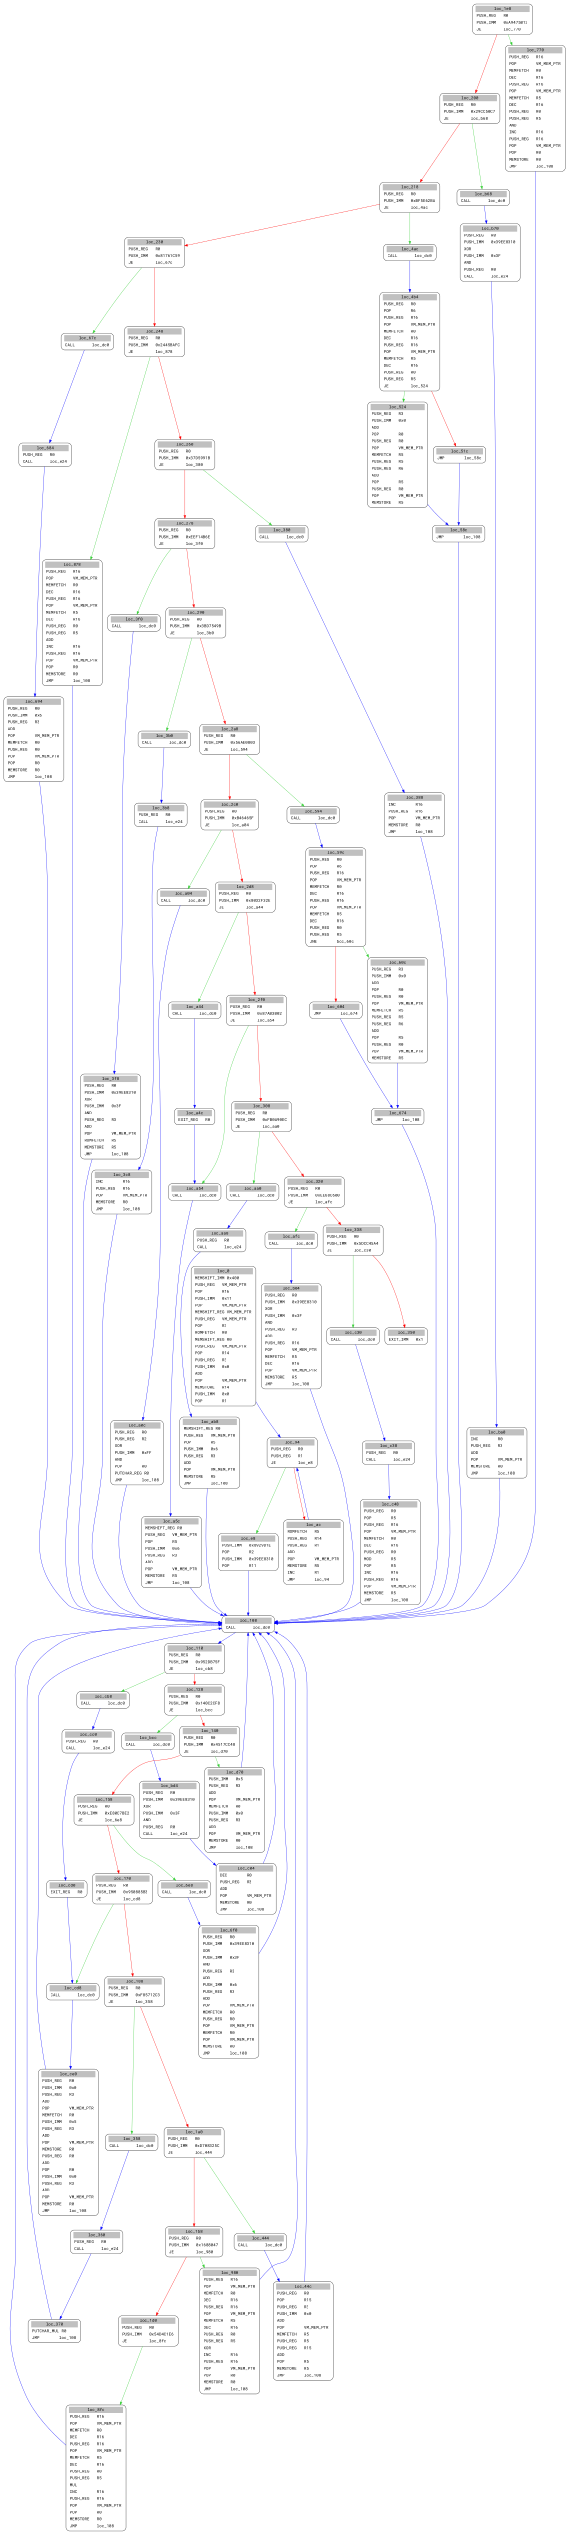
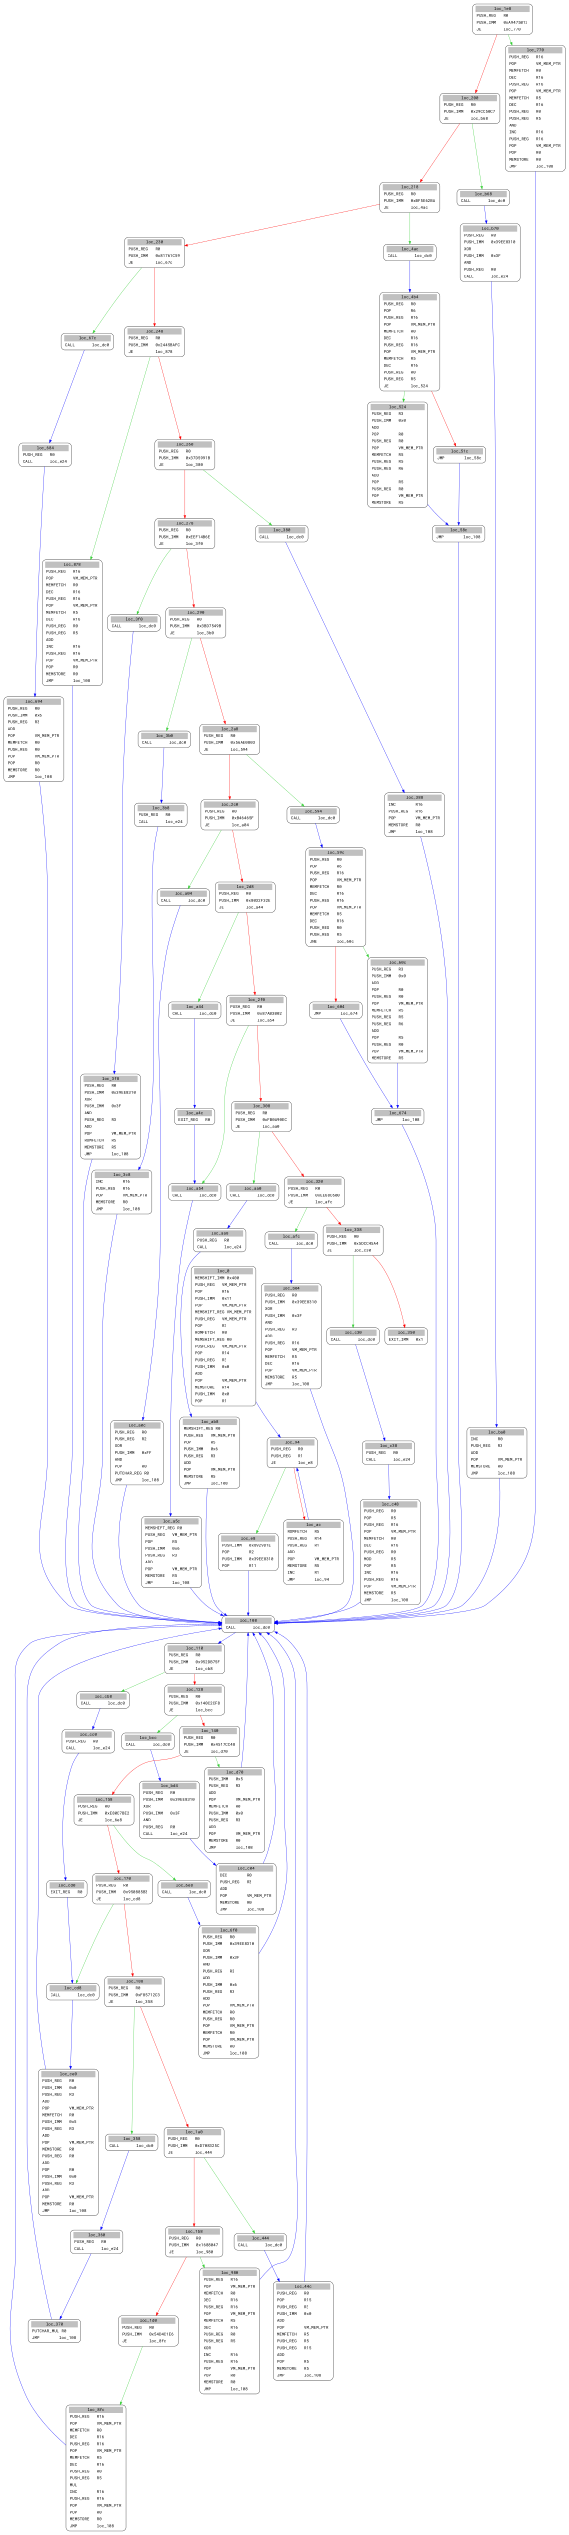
(332, 941) -> (332, 941)
